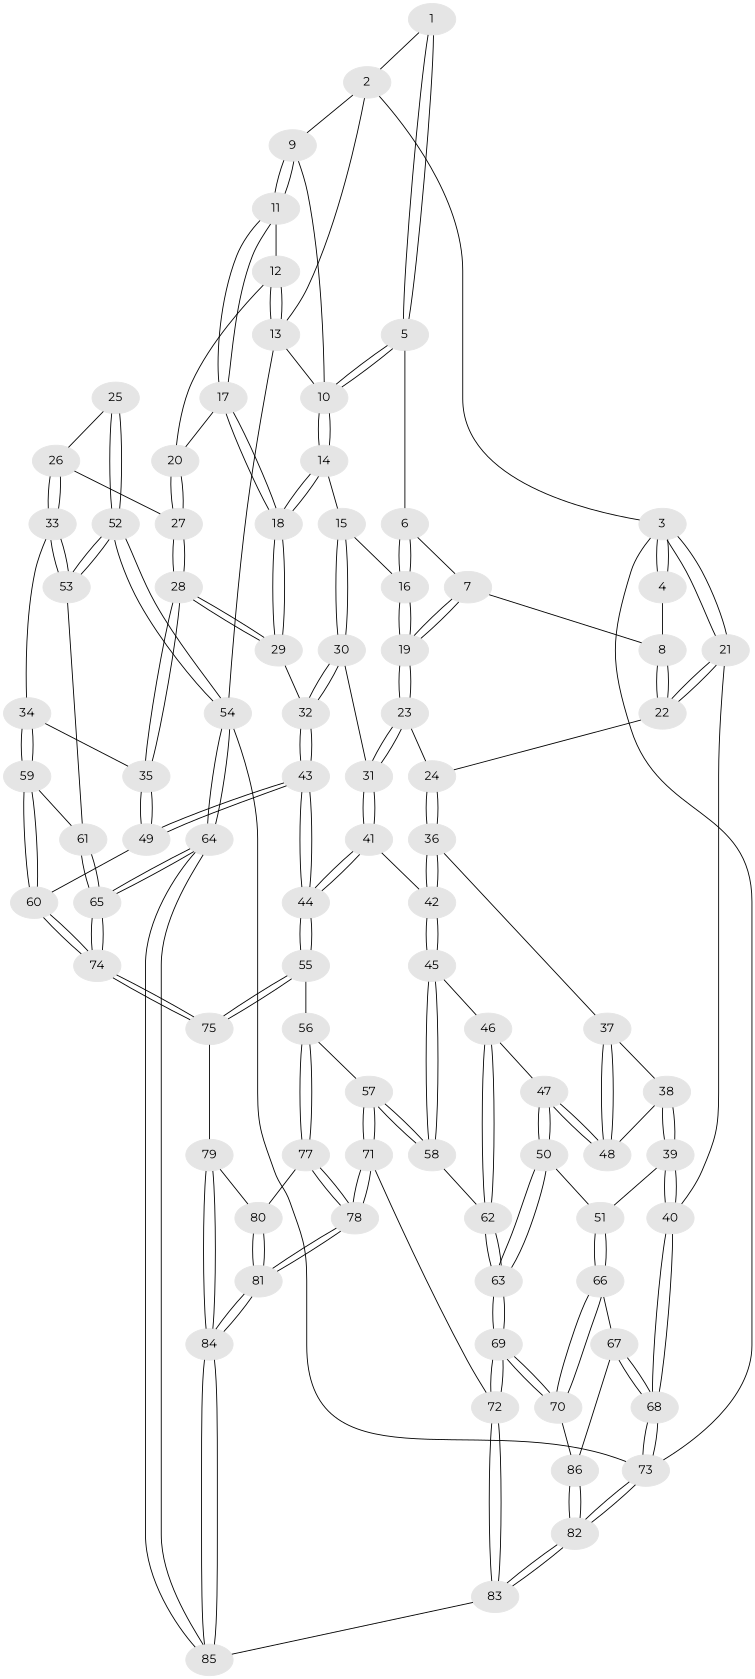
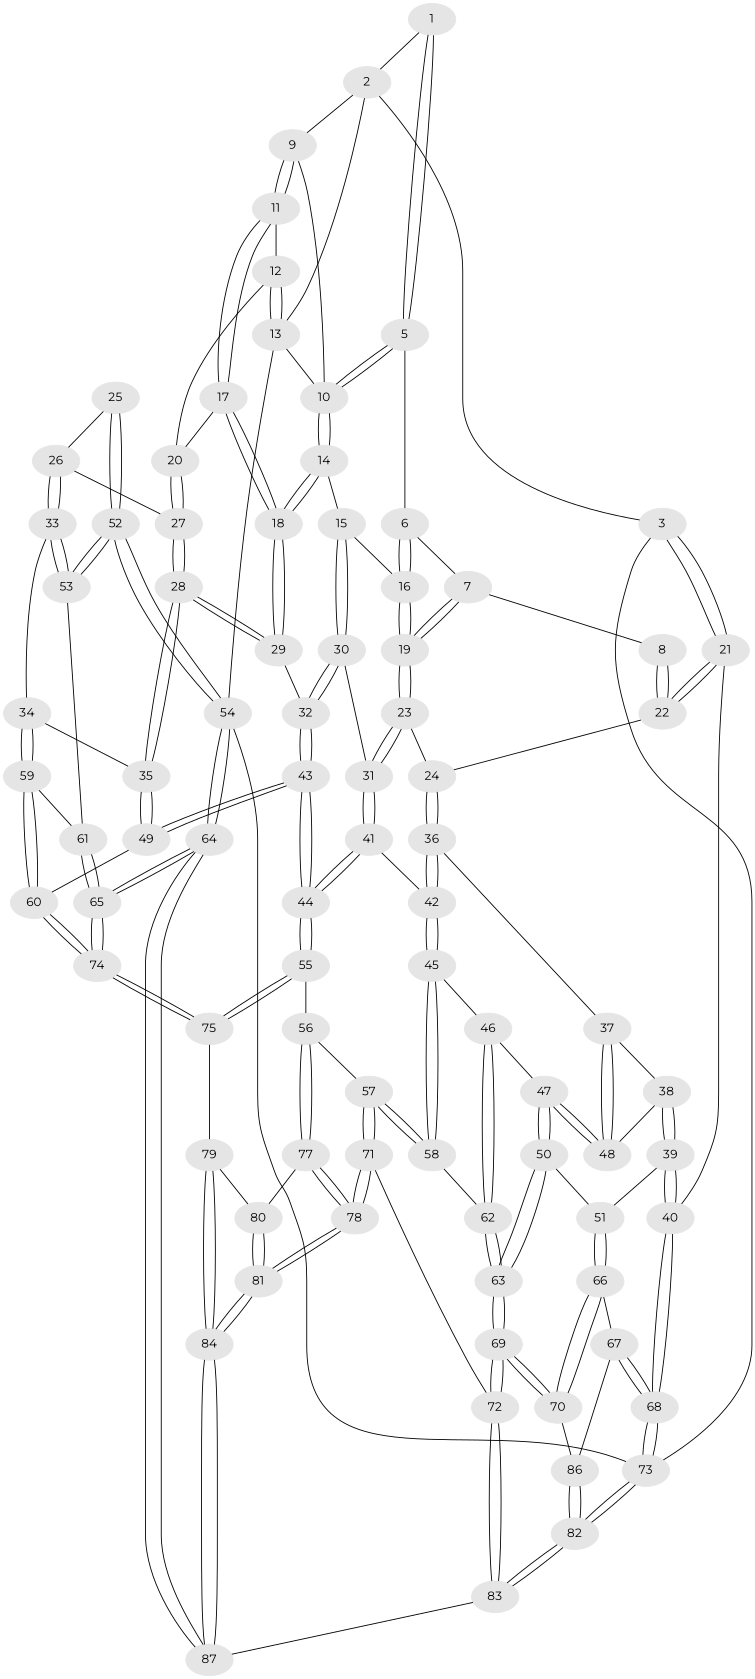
(663, 587) -> none
(209, 1660) -> (209, 1660)
